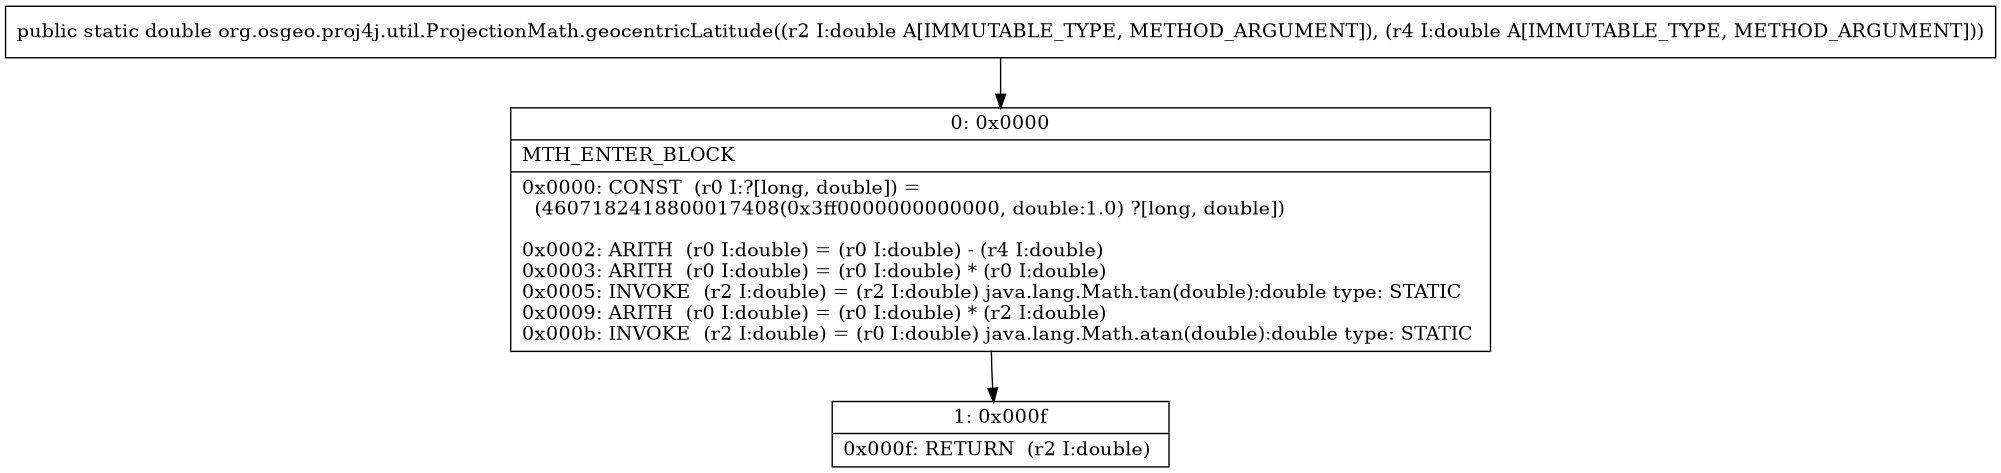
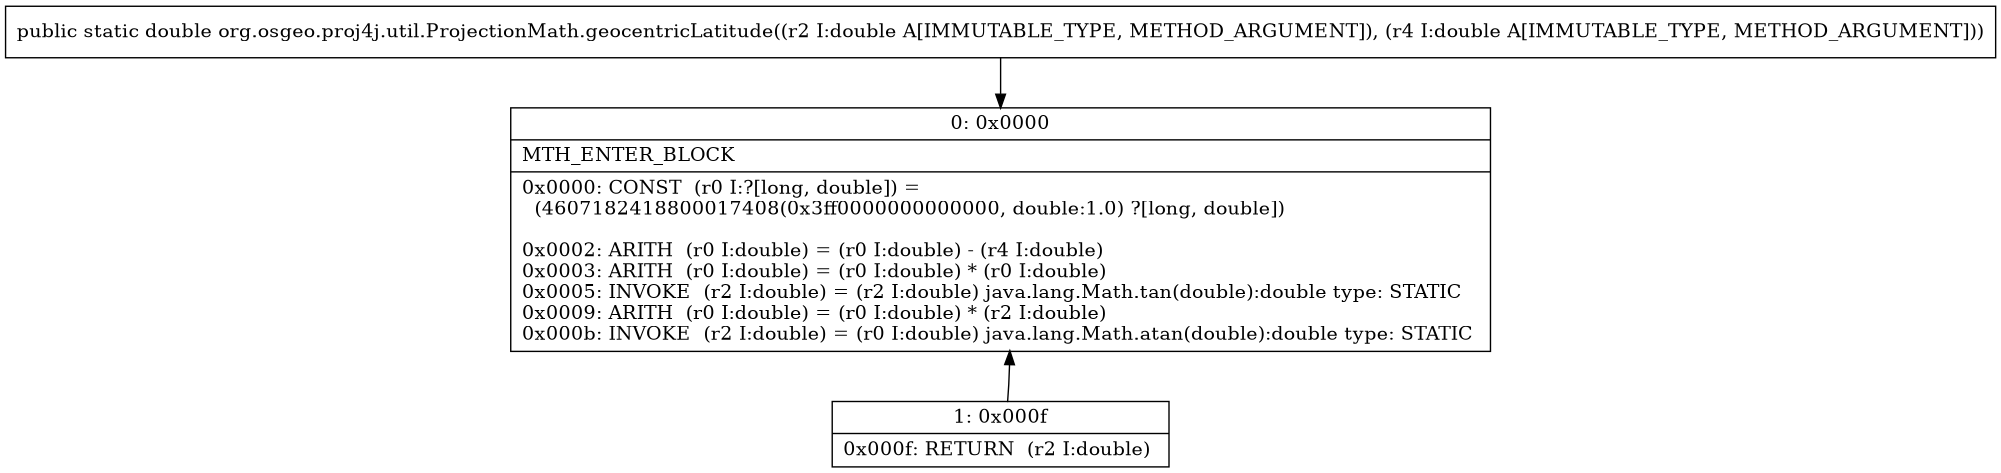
(992, 369) -> (1009, 383)
